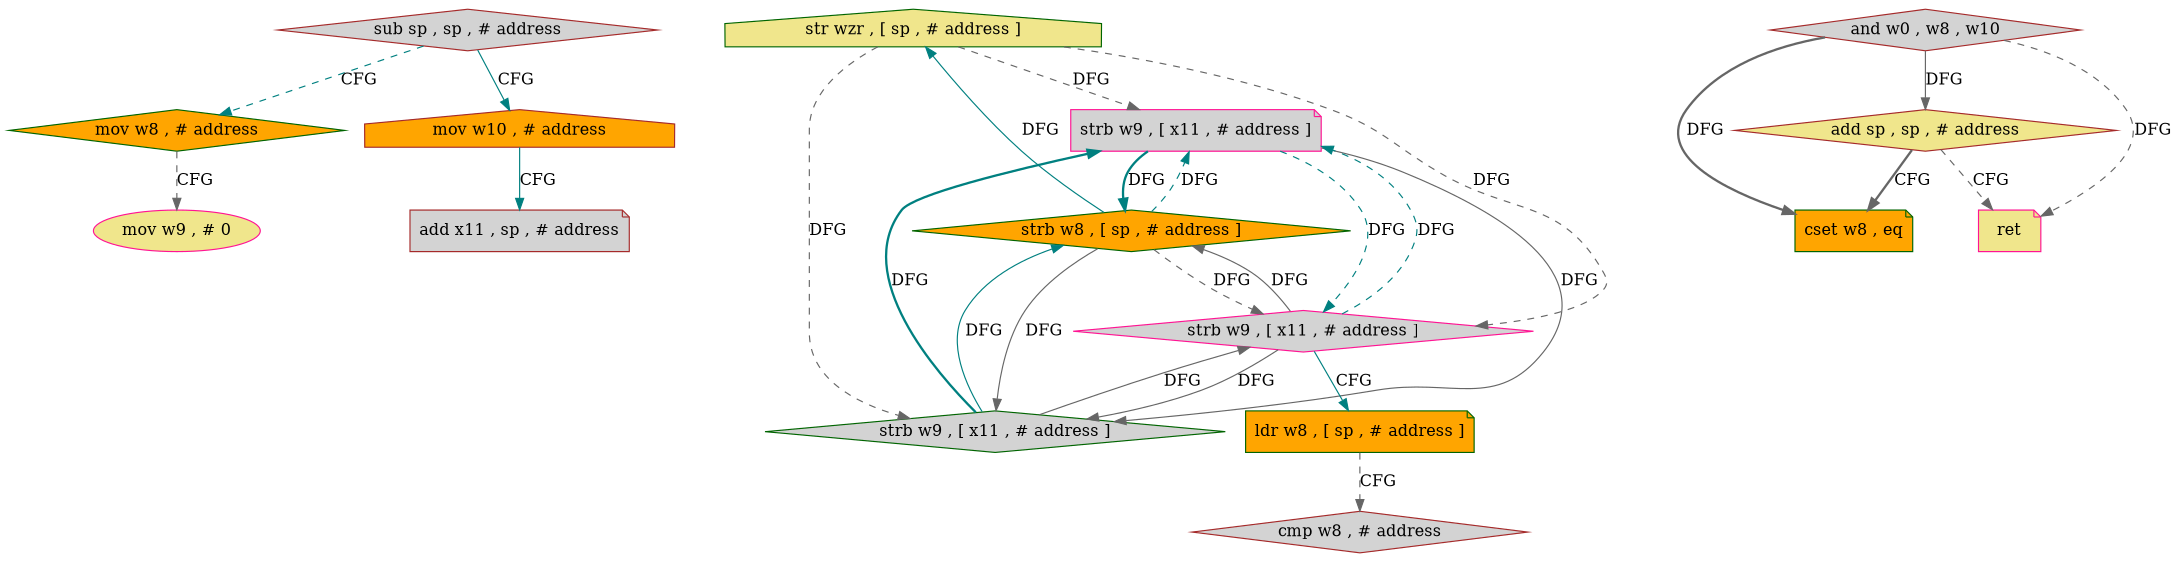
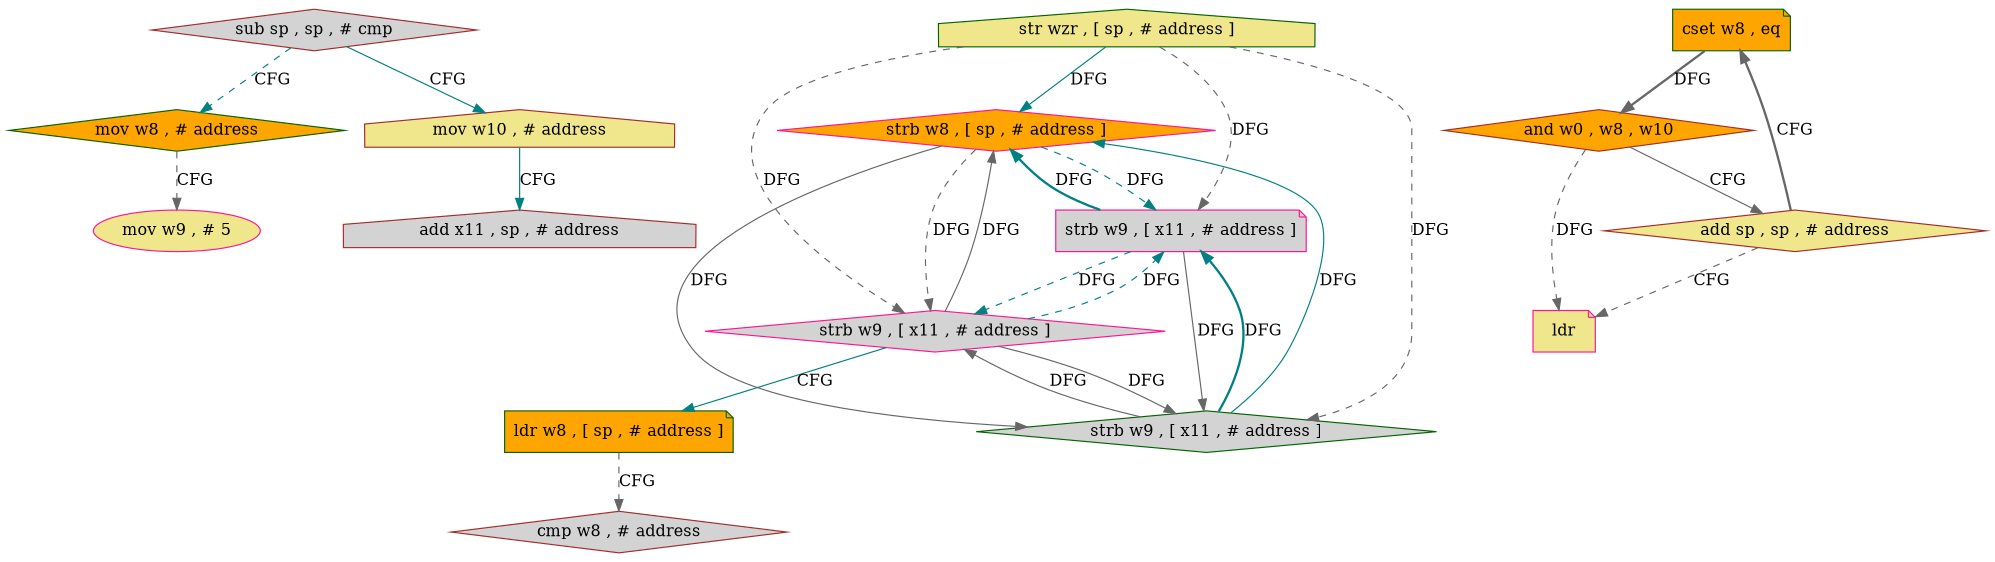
(468, 30) -> (314, 30)
(1925, 30) -> (1599, 130)
(1944, 80) -> (1728, 181)
(1686, 110) -> (1668, 78)
(520, 130) -> (520, 130)
(1012, 142) -> (1068, 76)
(177, 231) -> (177, 231)
(520, 231) -> (520, 231)
(1131, 231) -> (996, 130)
(2010, 231) -> (1564, 331)
